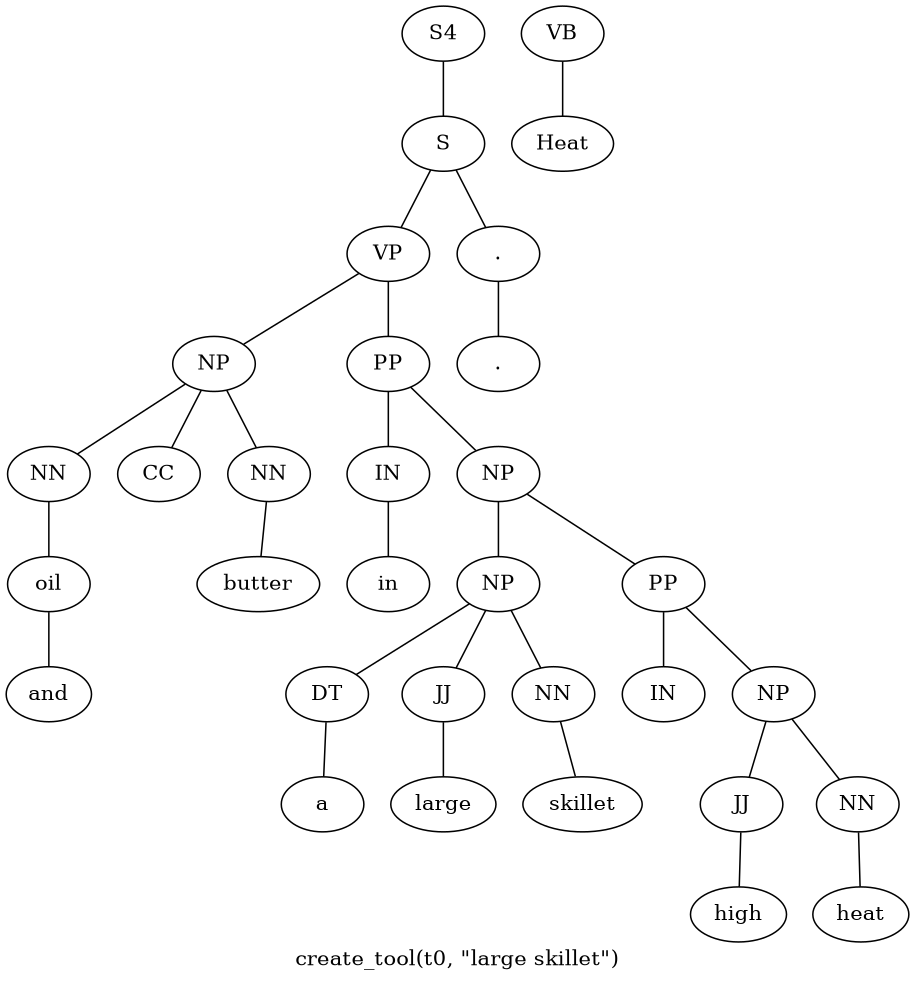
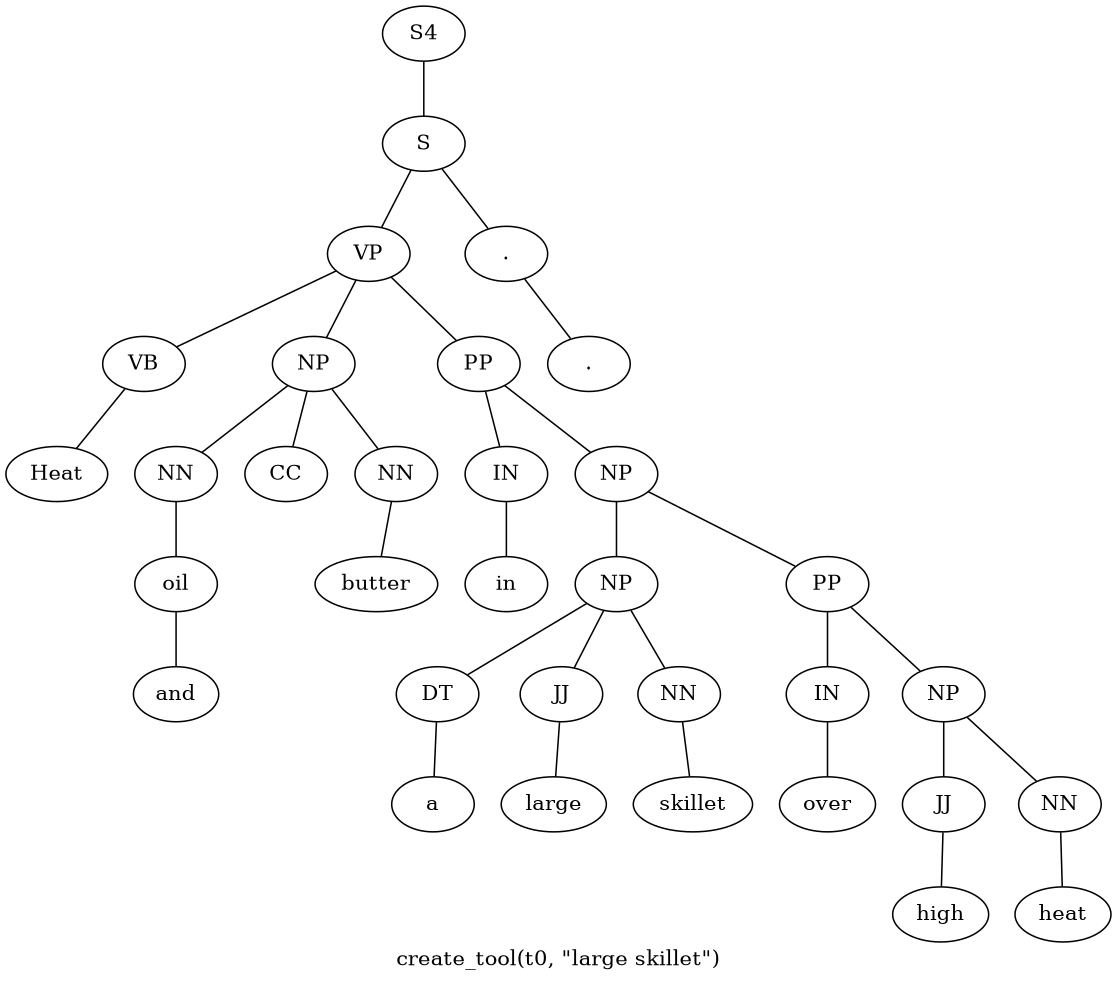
none -> (256, 309)
none -> (828, 804)
